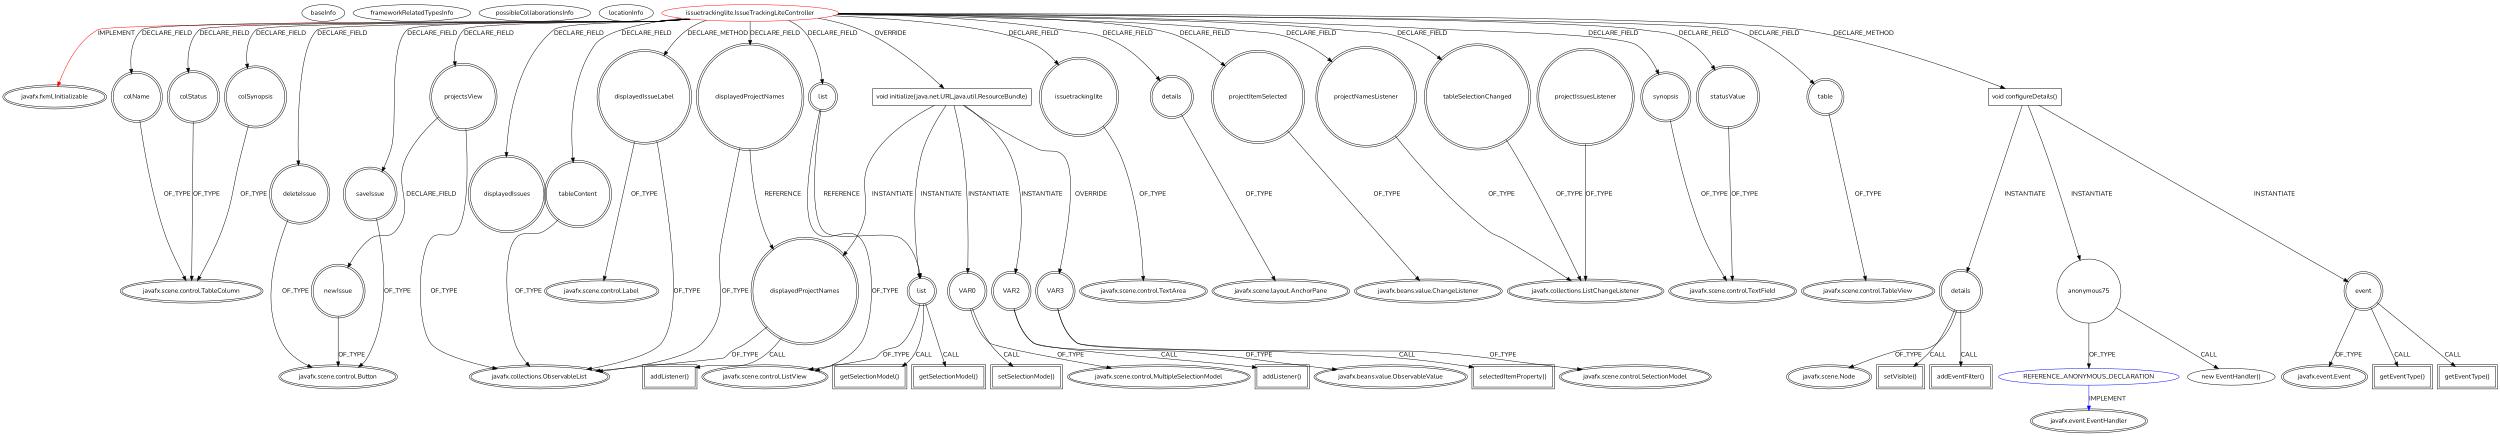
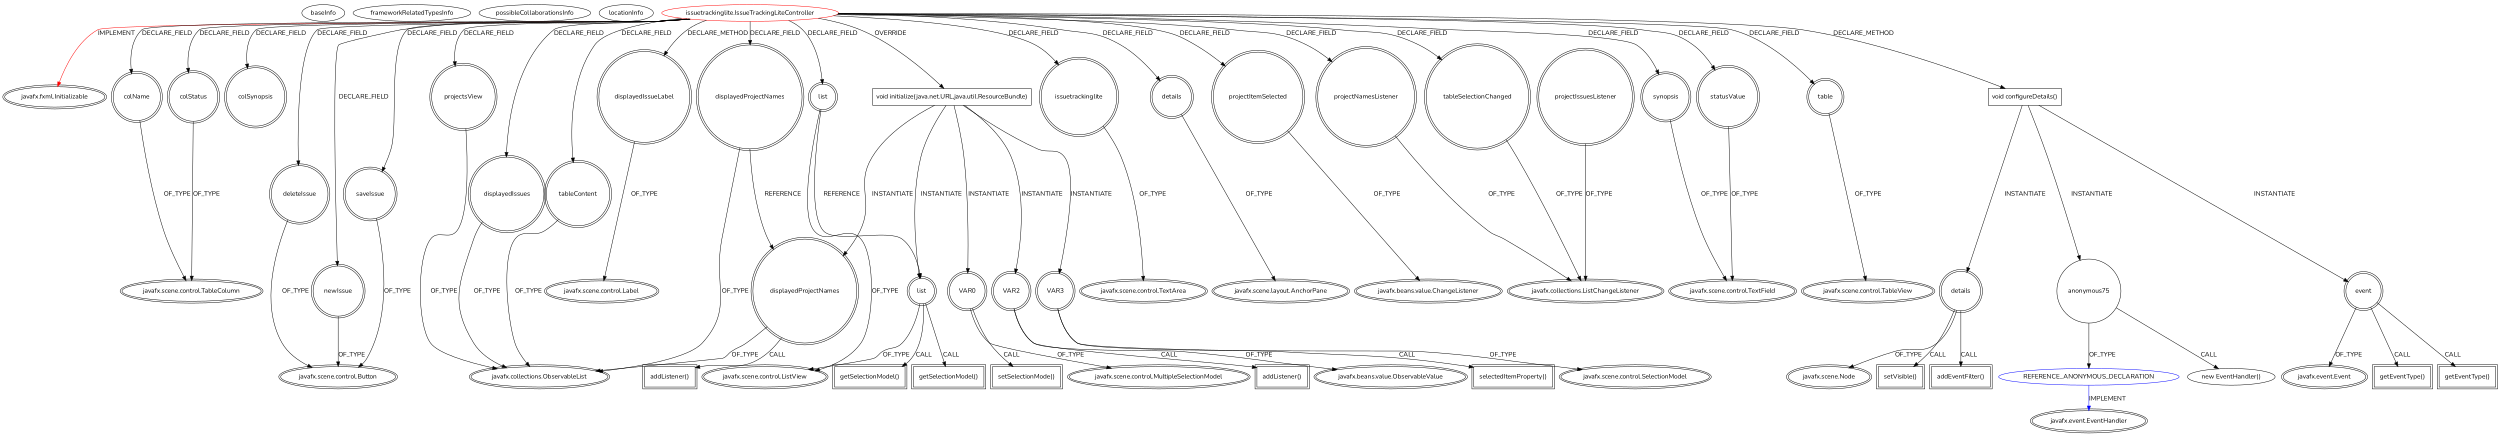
(1091, 194) -> (1091, 194)
(404, 199) -> (391, 32)
(230, 203) -> none
(673, 280) -> (459, 300)
